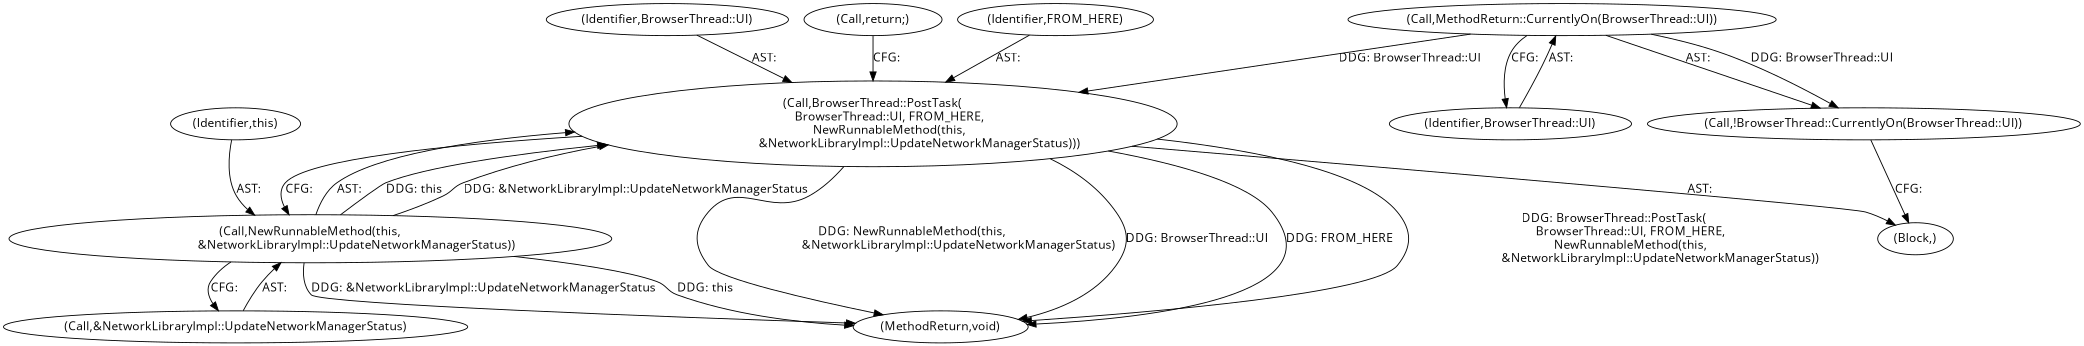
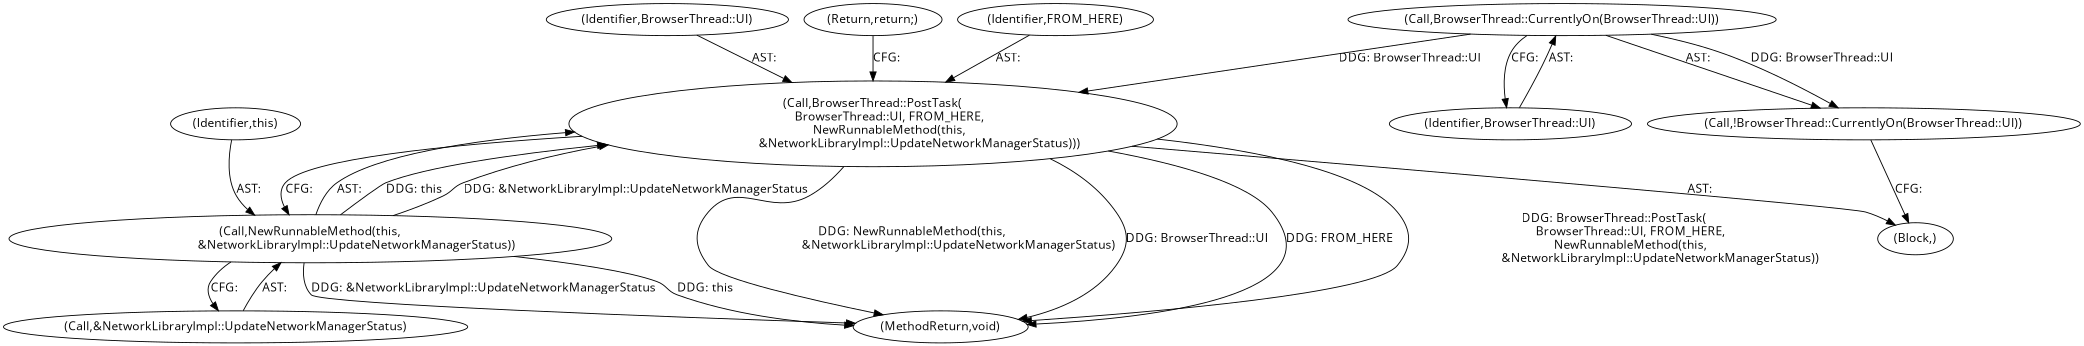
(873, 20) -> (873, 20)
(1562, 20) -> (1562, 20)
